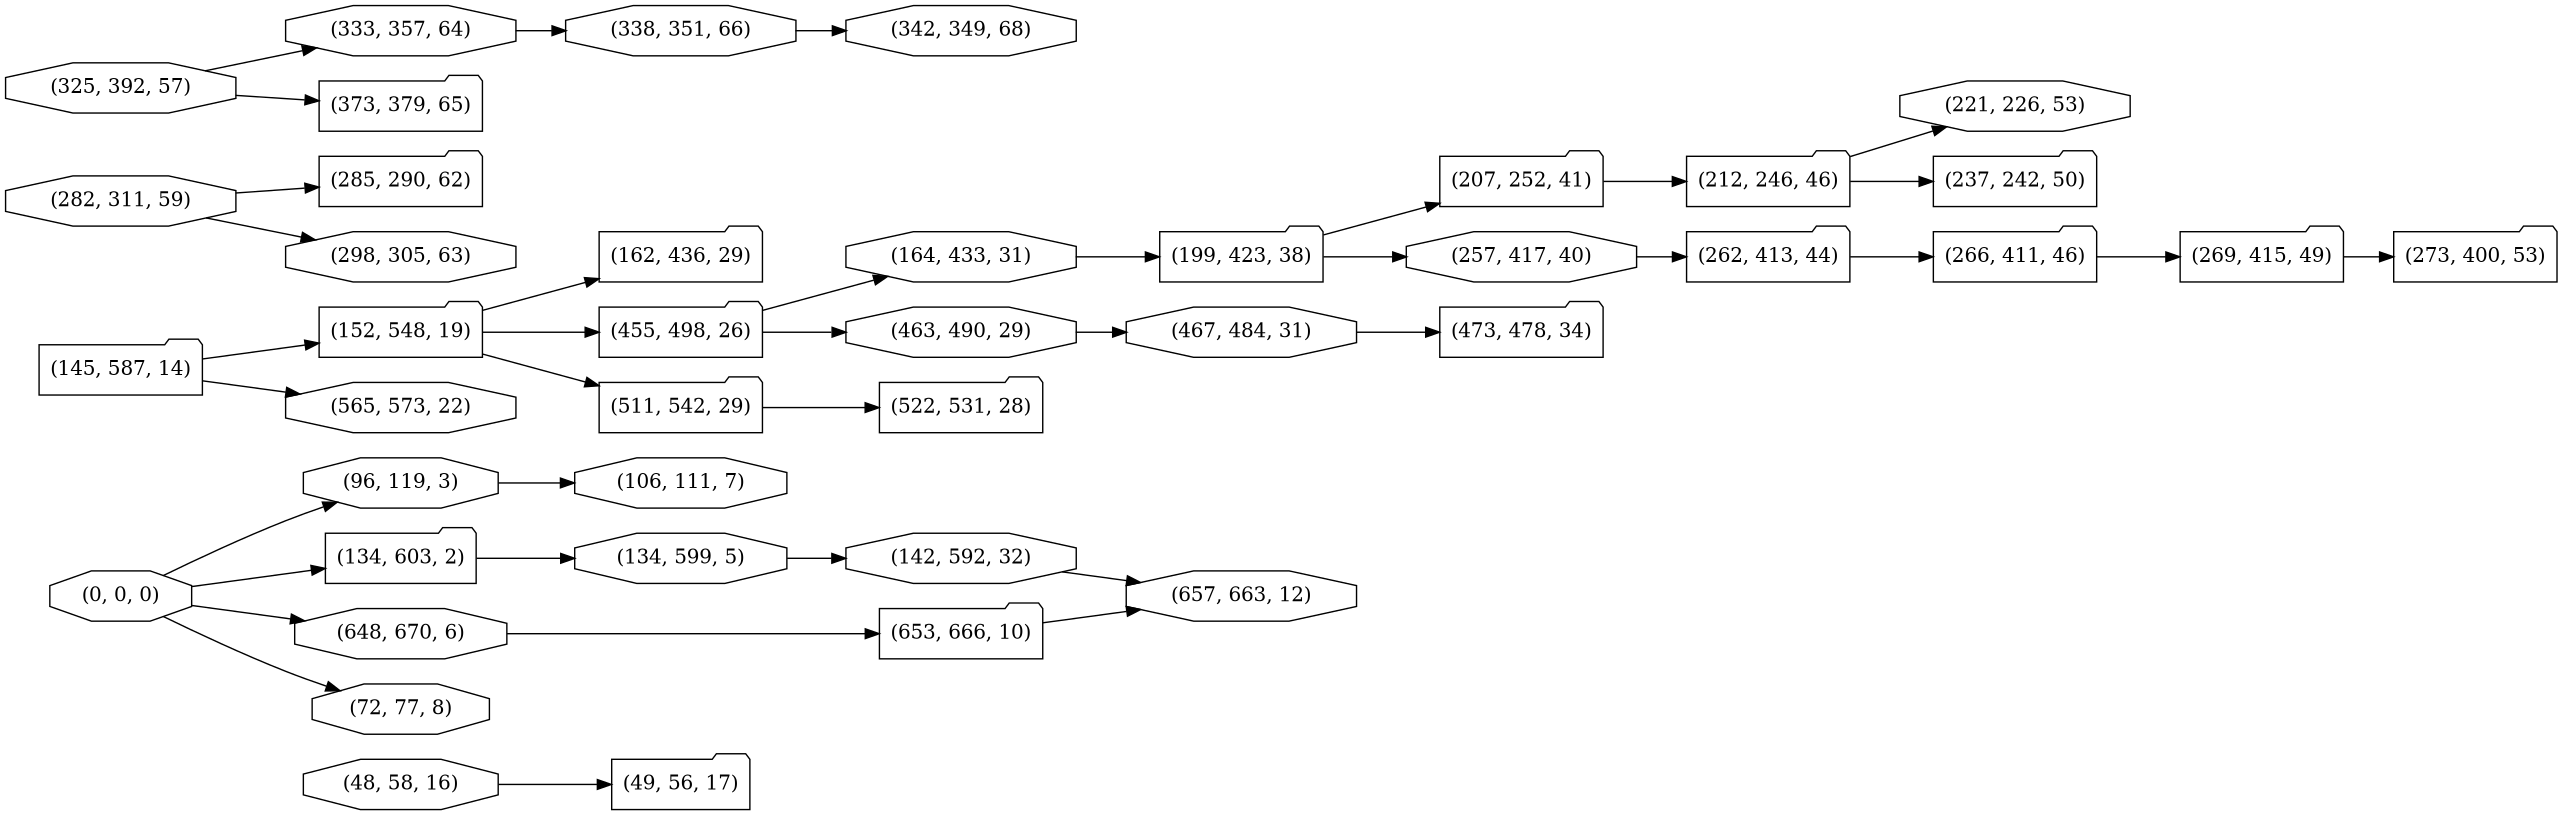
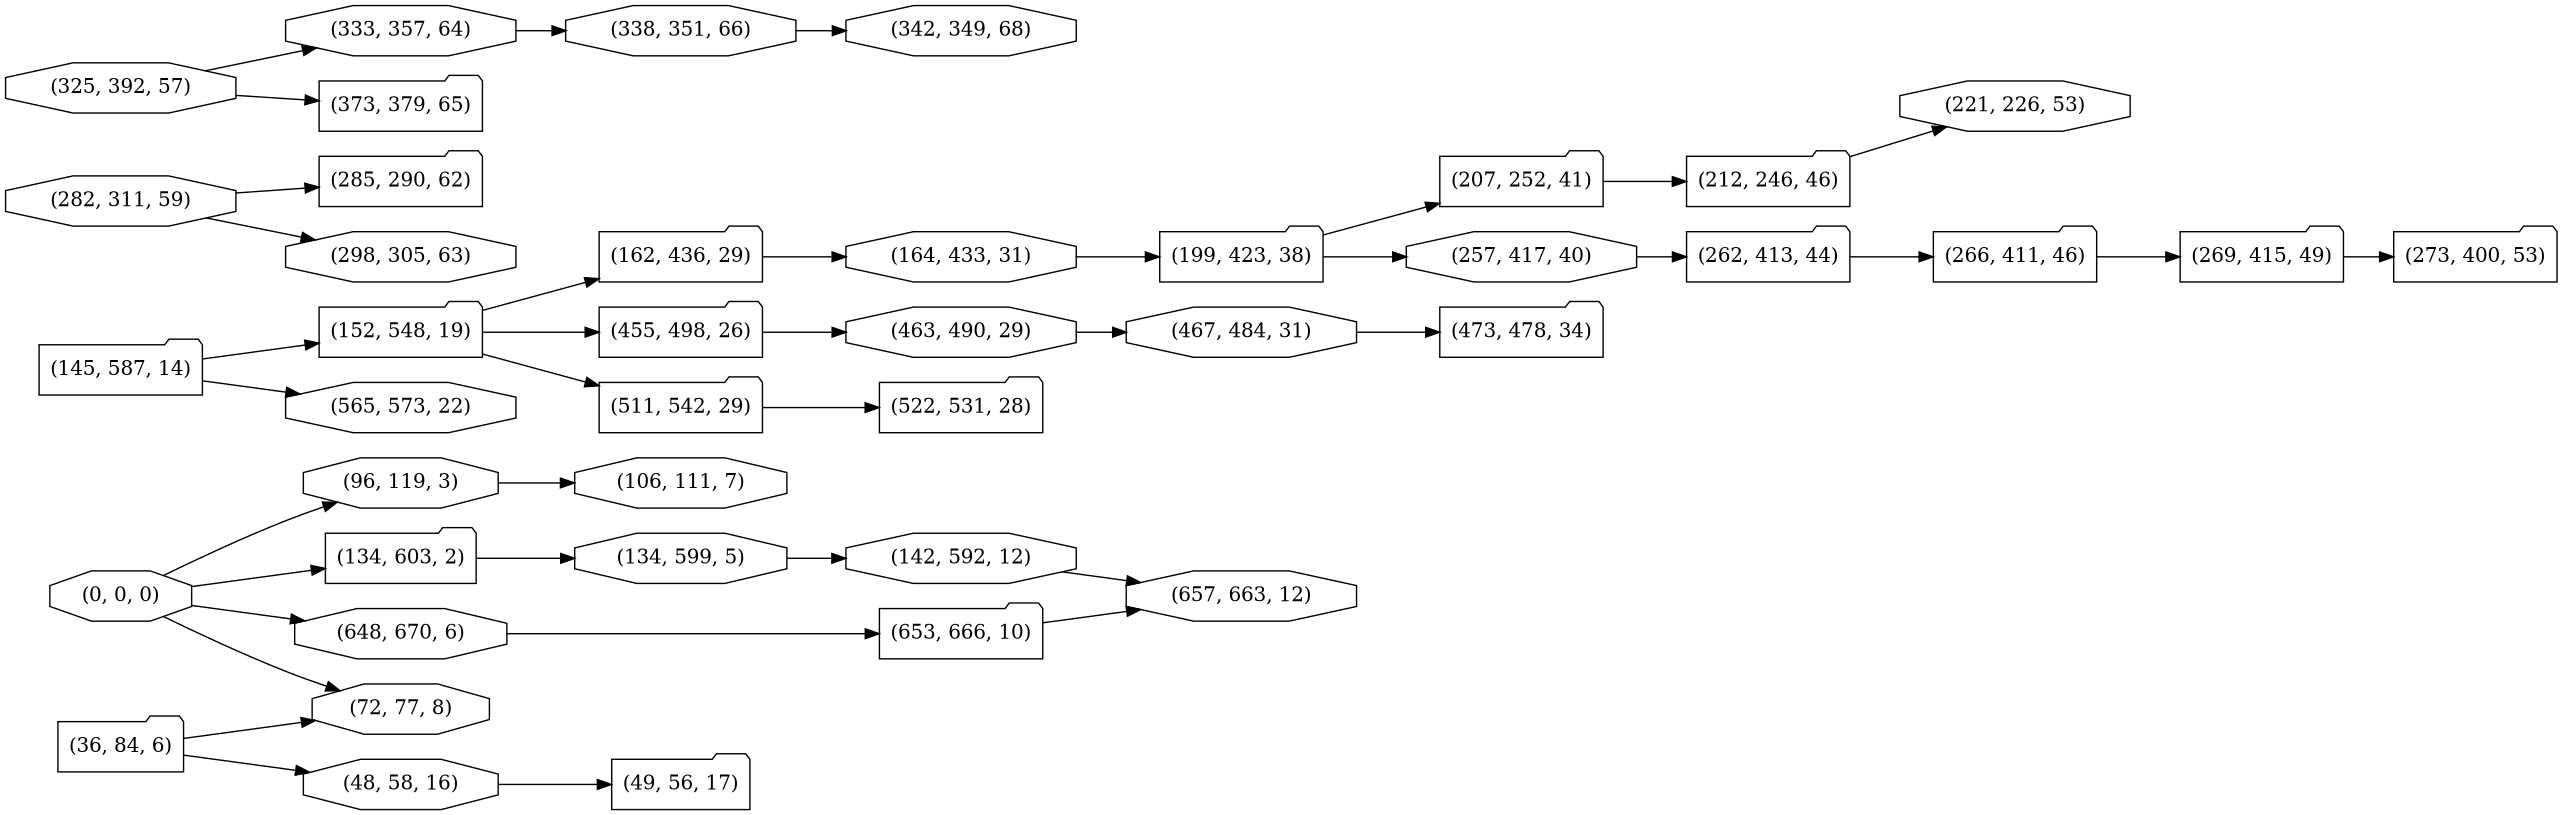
(2015, 181) -> none
(818, 295) -> (797, 257)
(961, 558) -> (961, 558)
none -> (121, 747)
